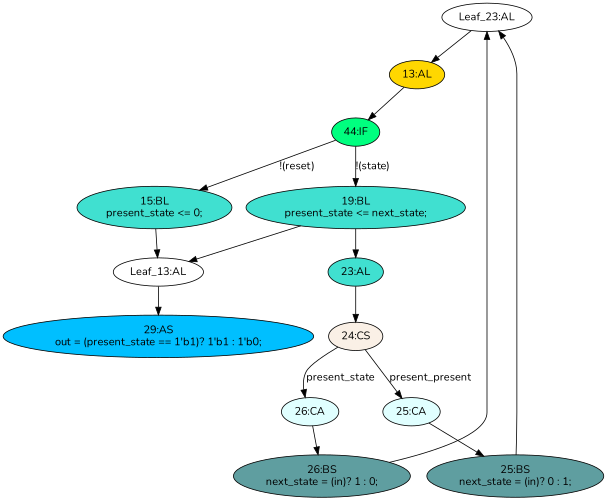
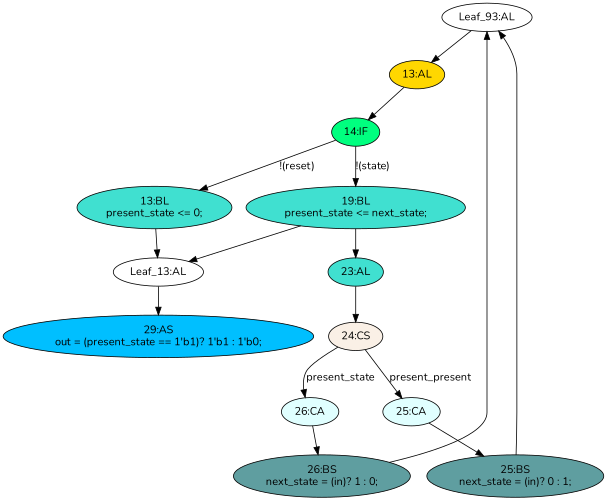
(487, 17) -> (487, 17)
(356, 132) -> (356, 132)
(154, 208) -> (154, 208)
